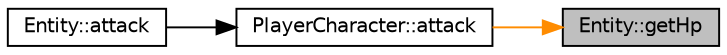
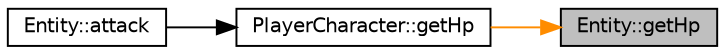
(364, 27) -> (363, 27)
